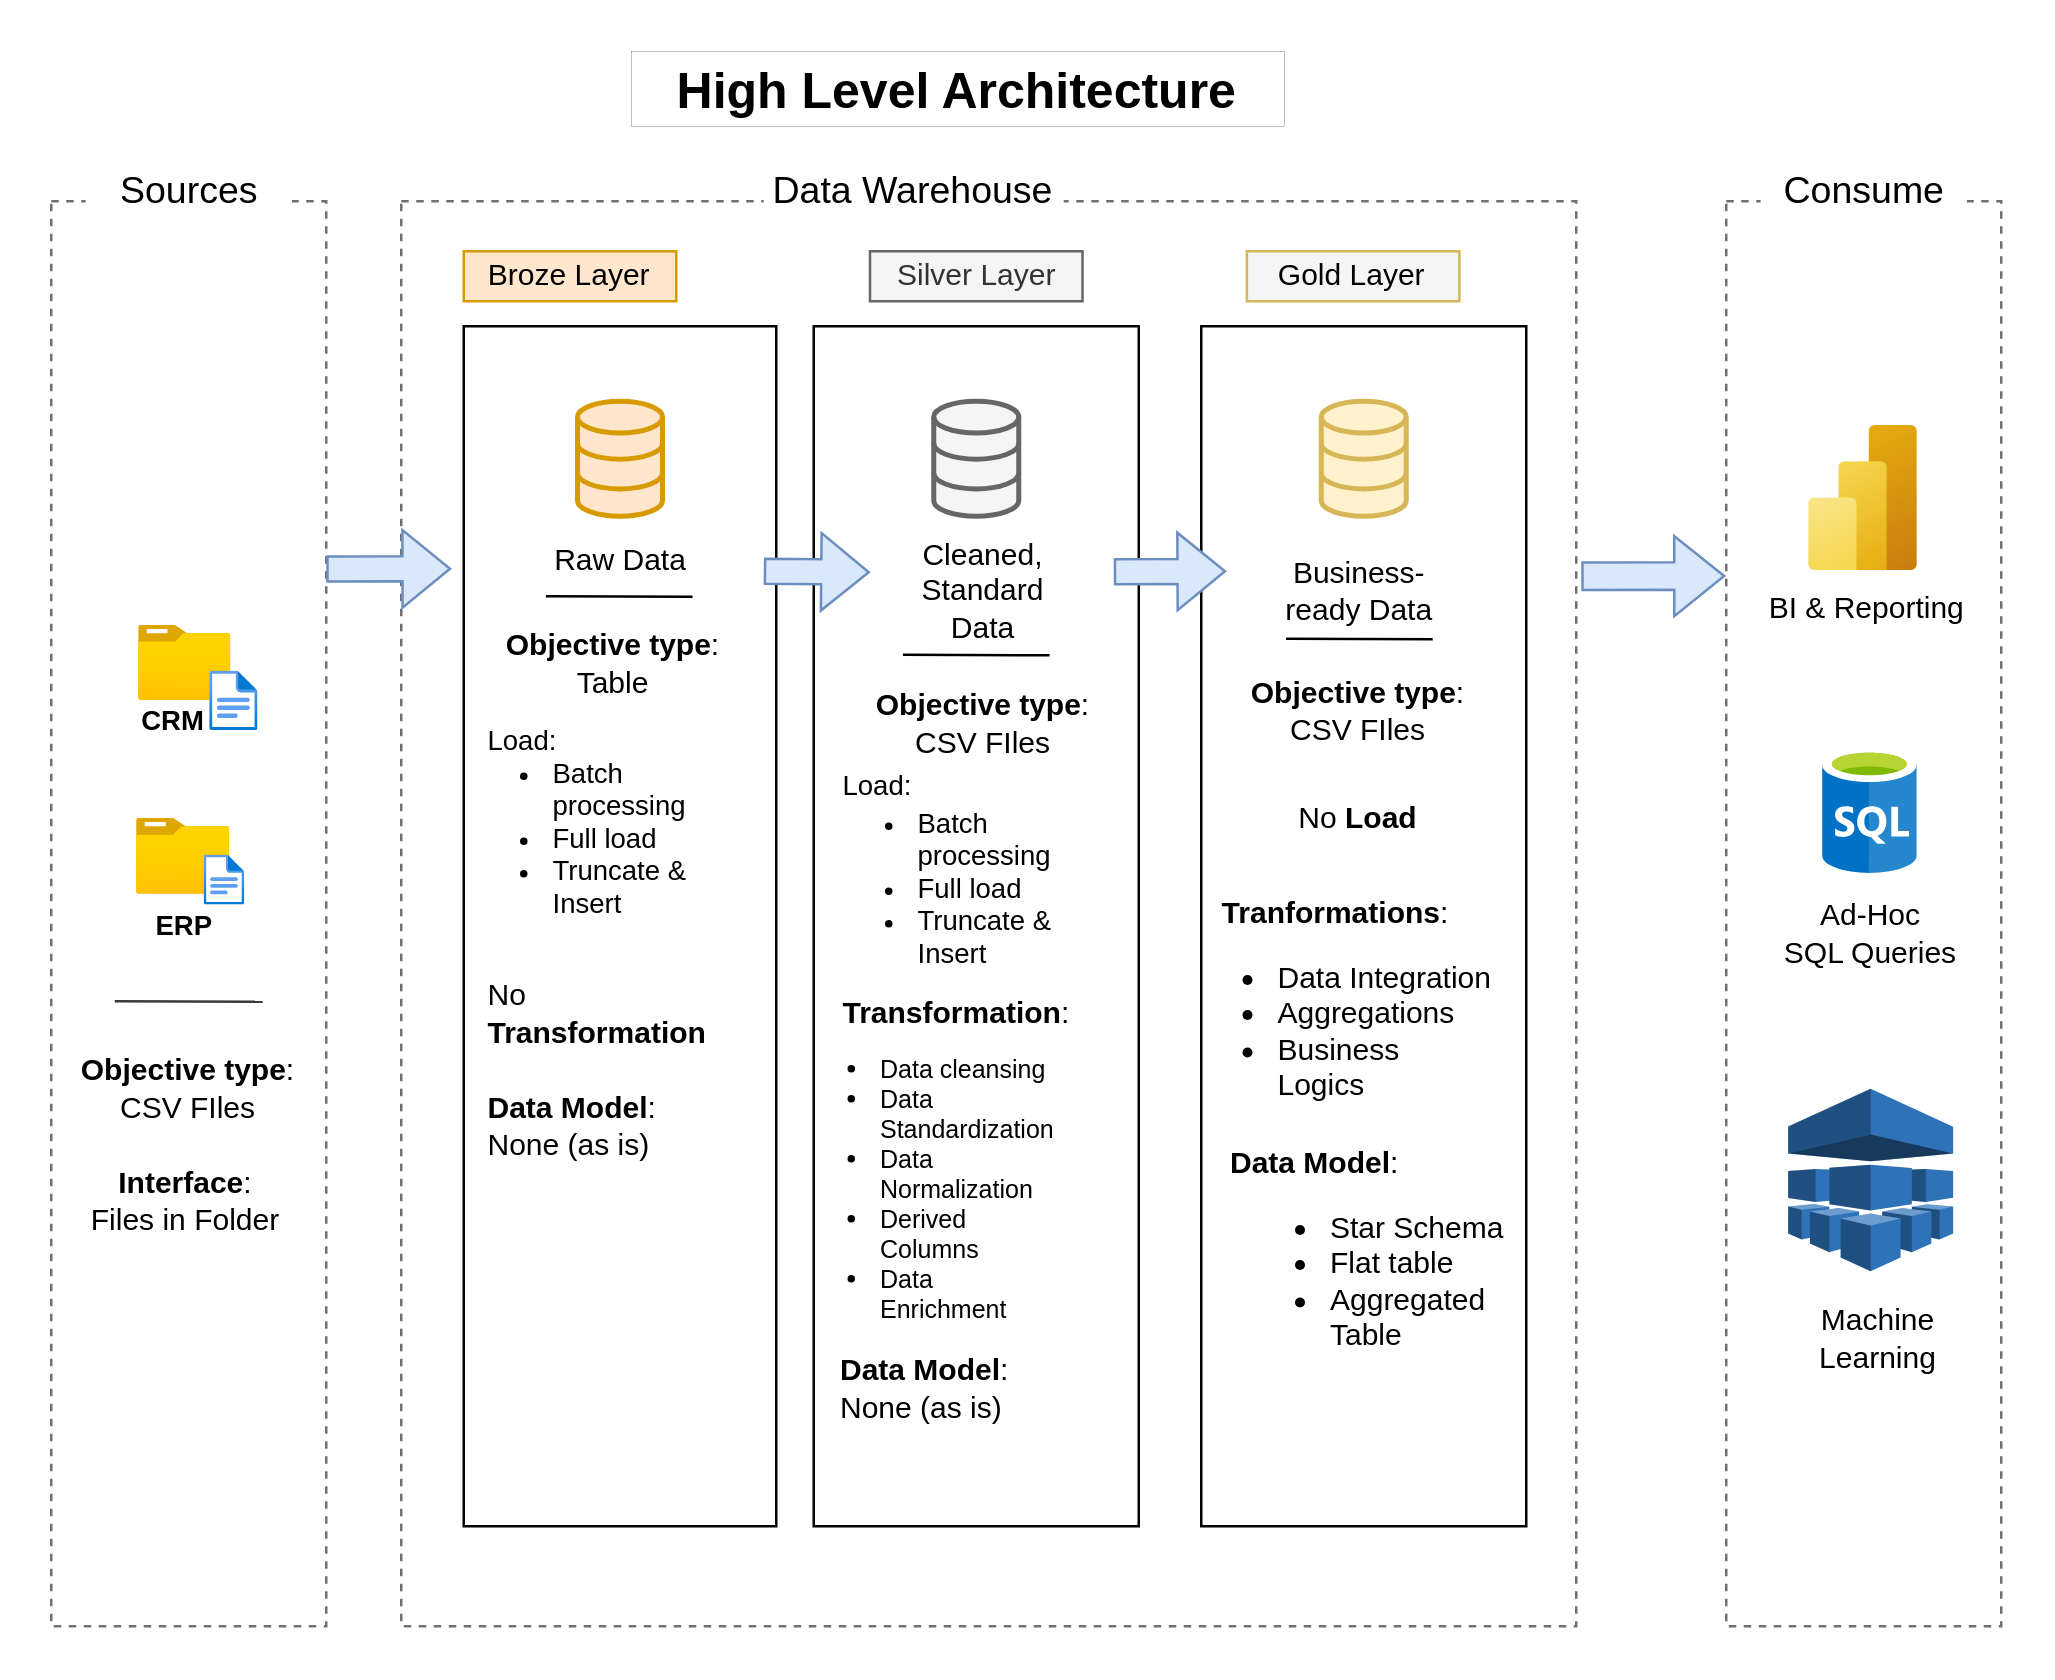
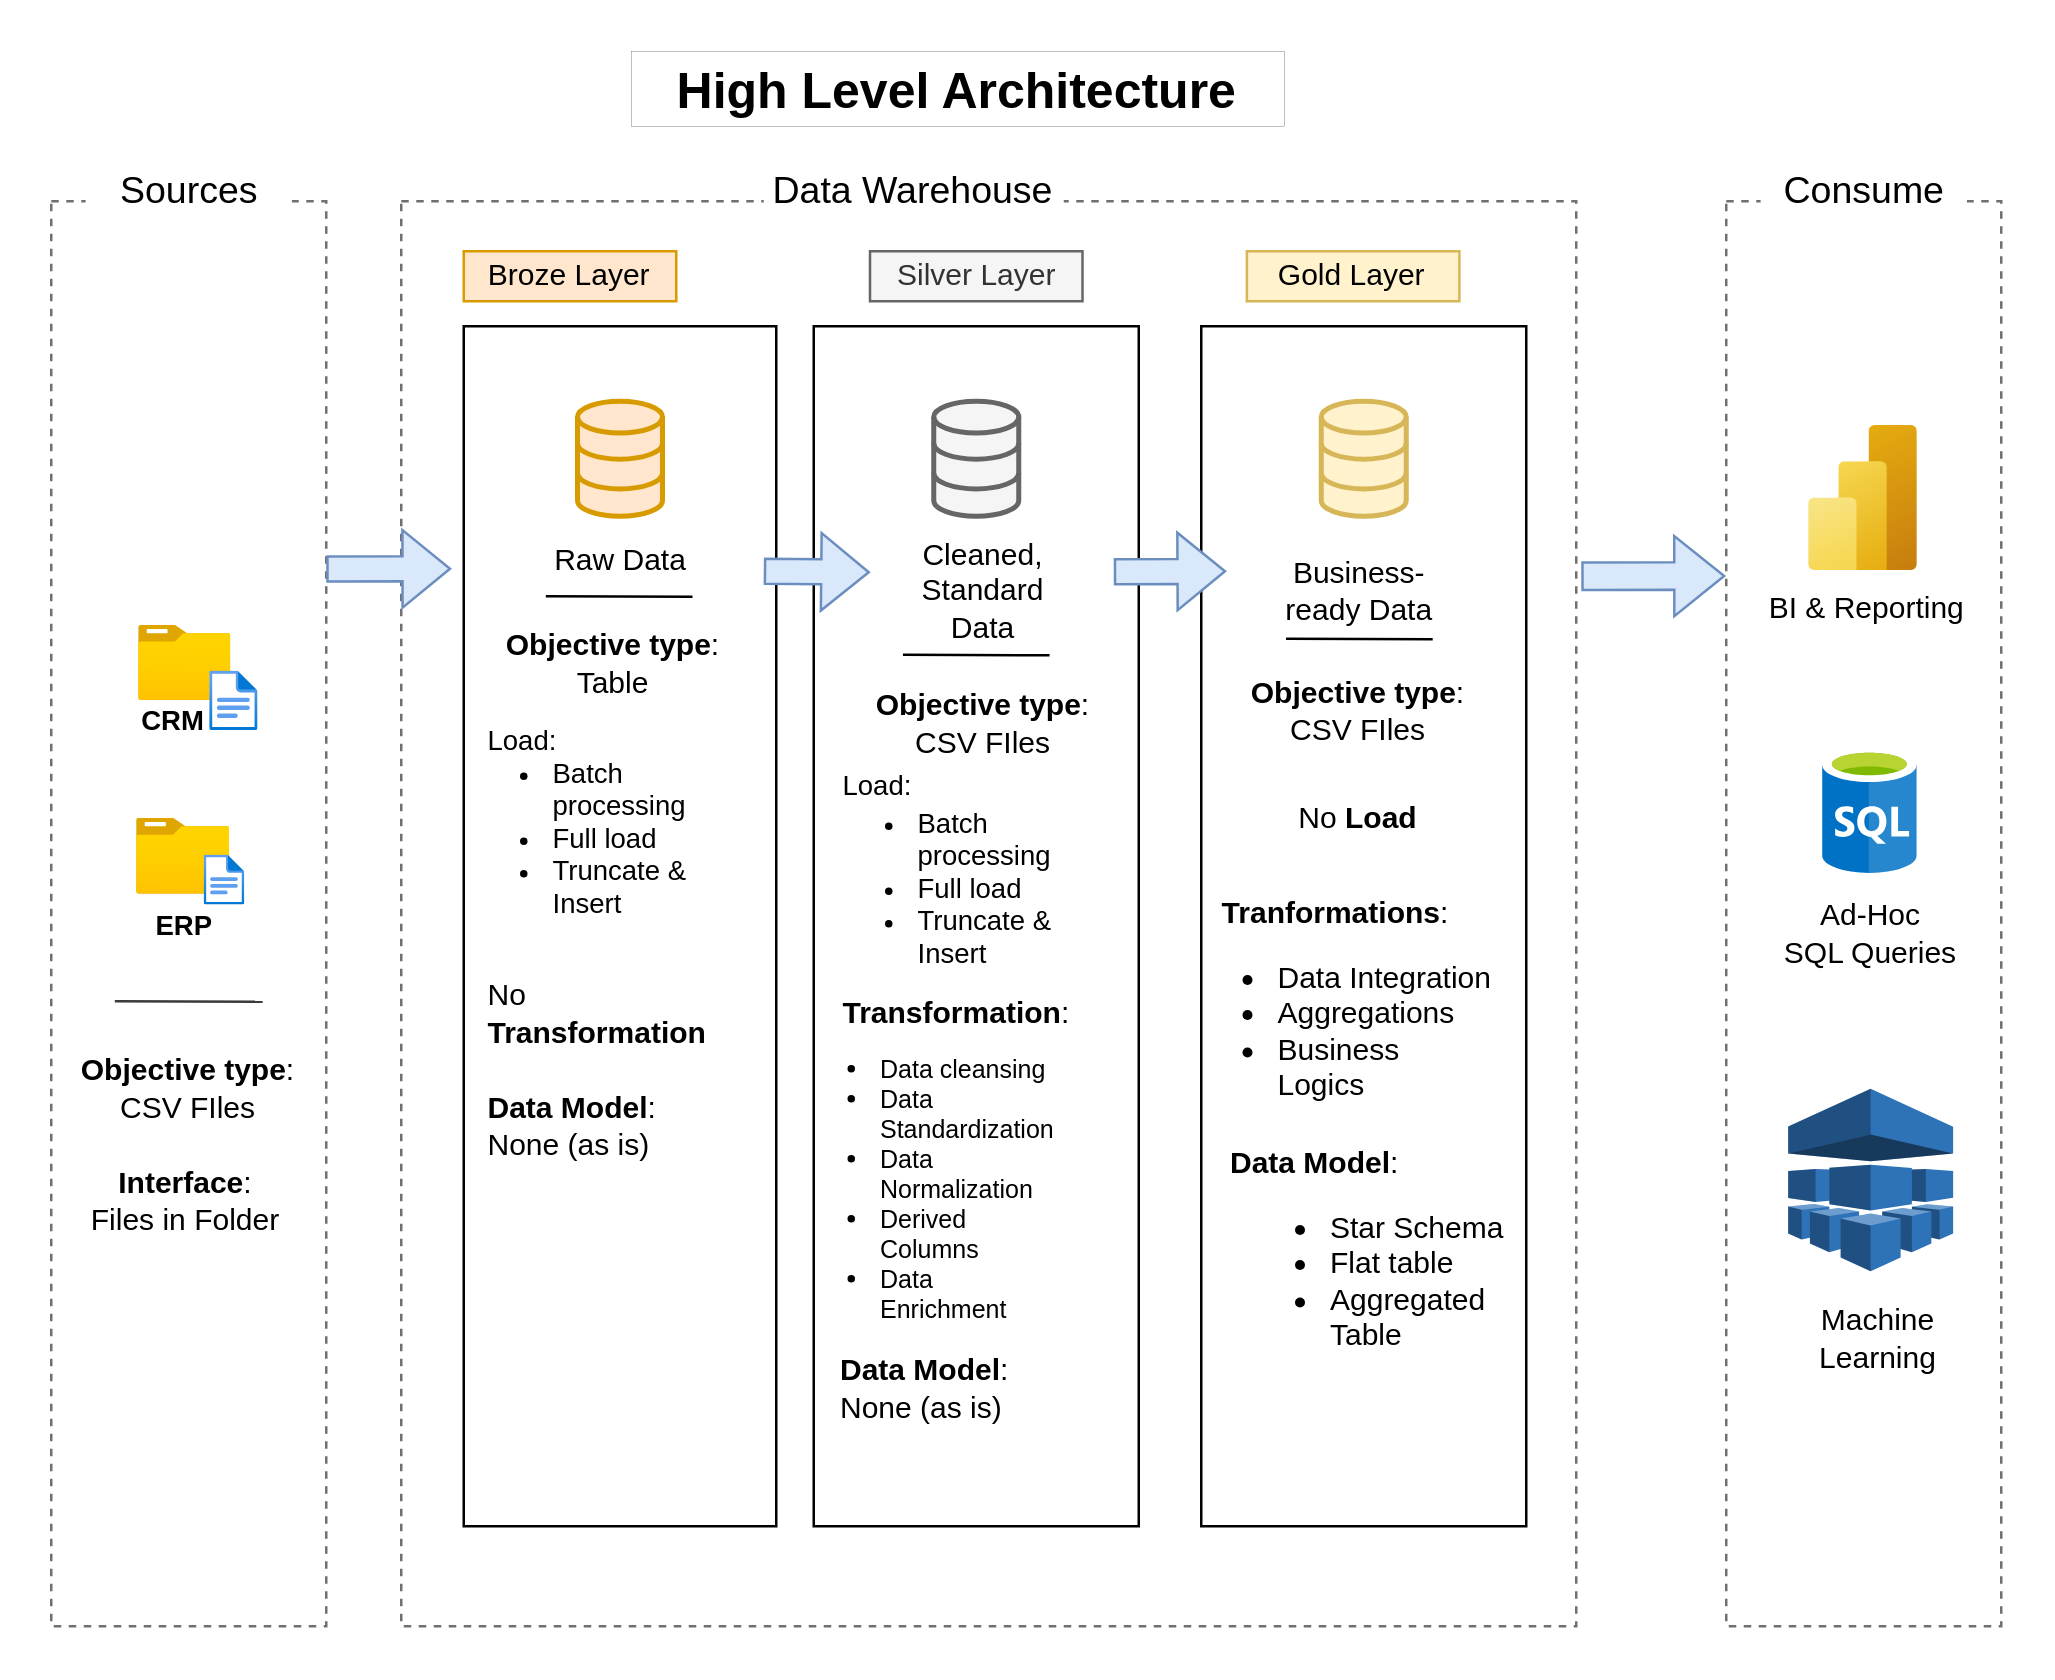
(1353, 276) -> (1353, 276)
